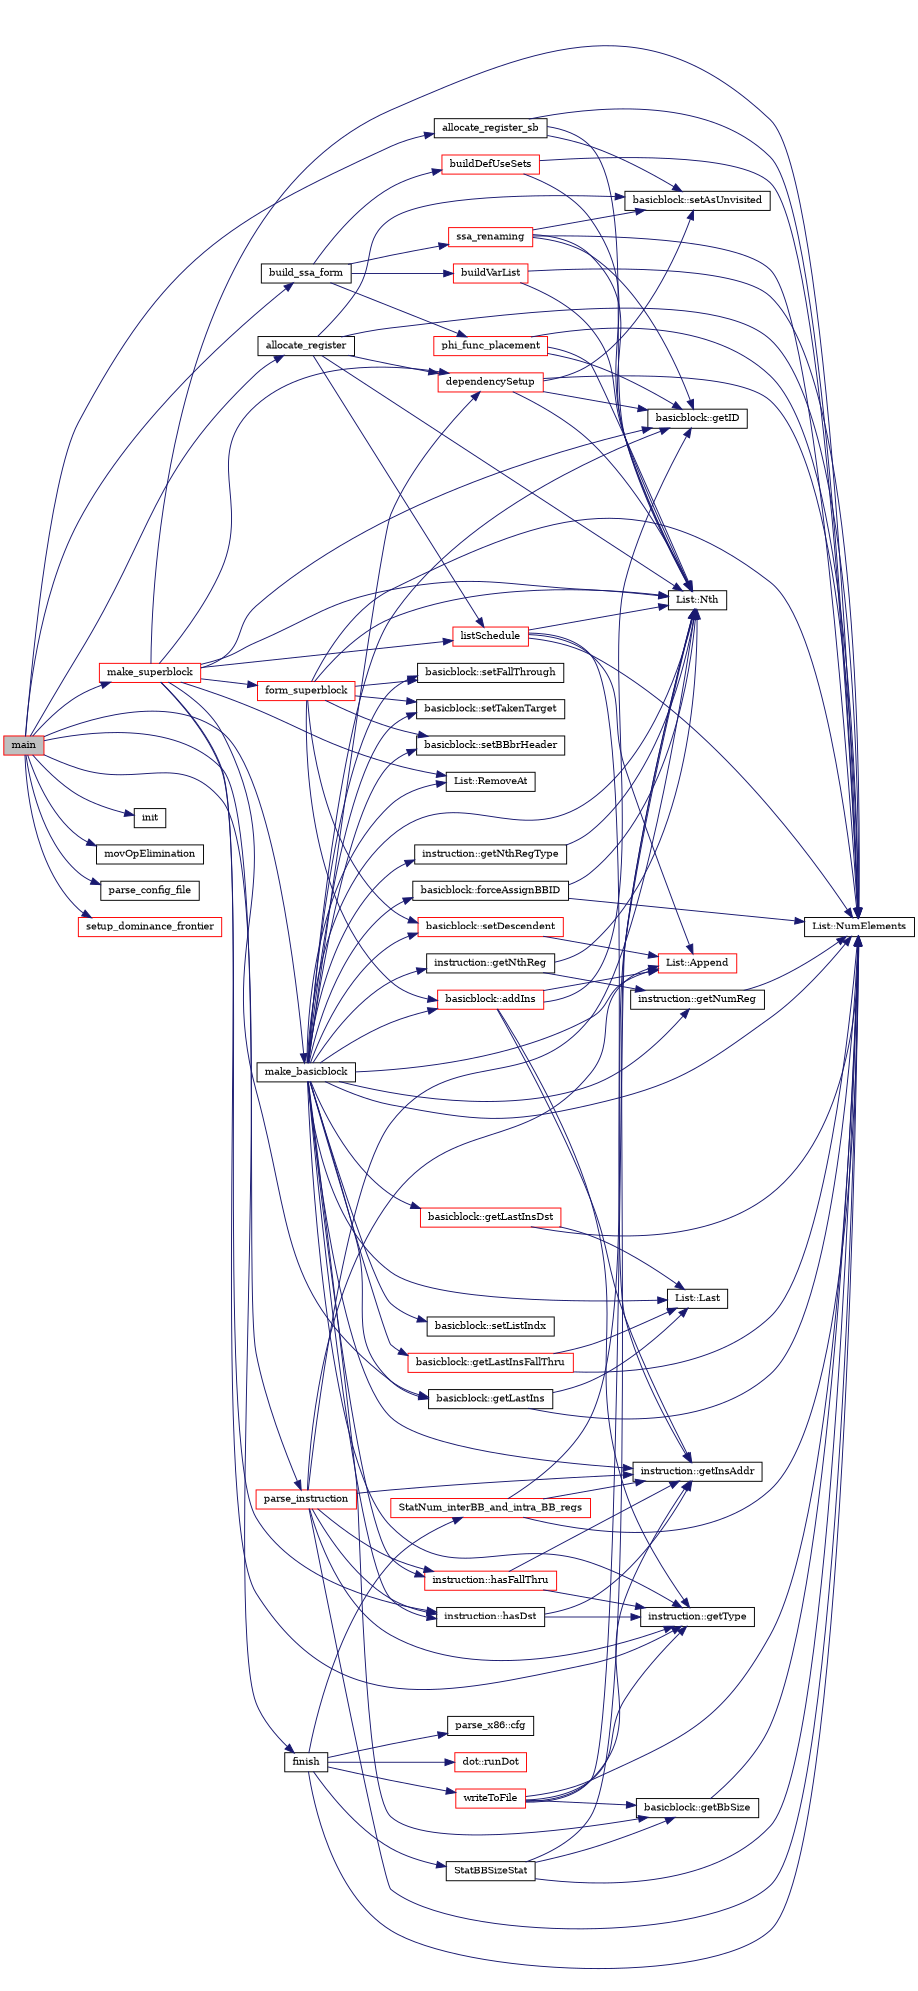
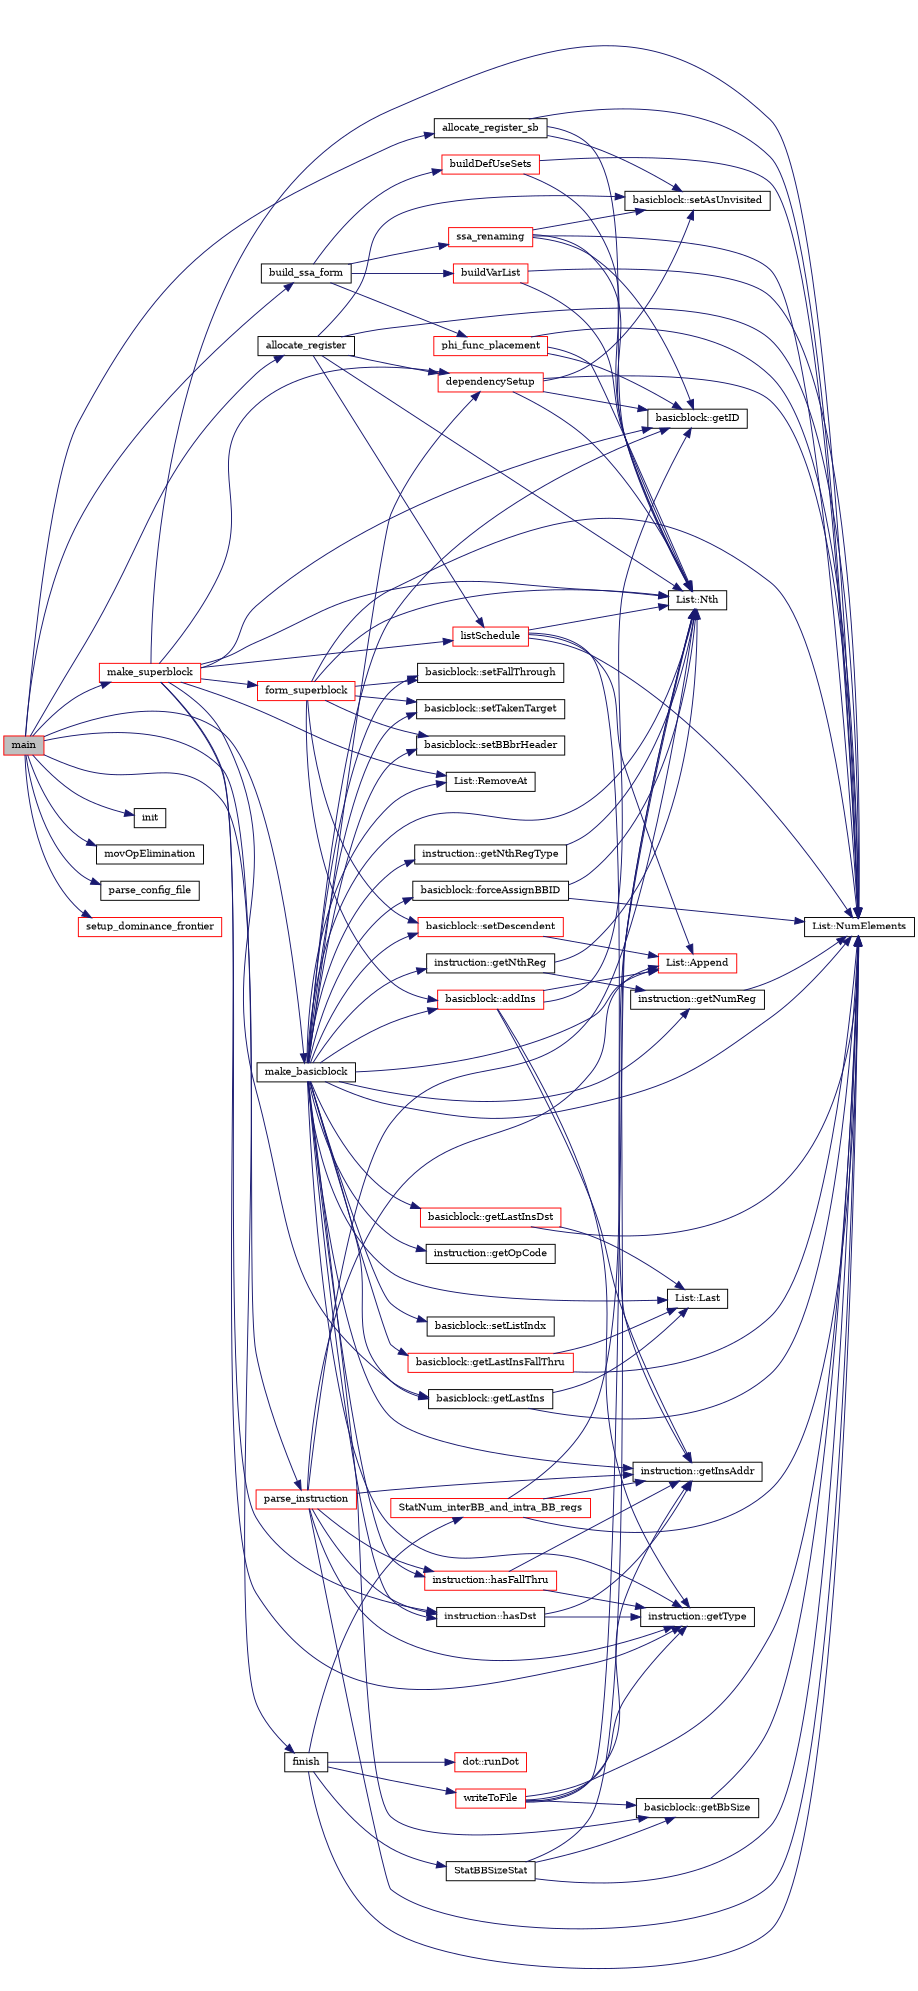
none -> (491, 1254)
(491, 1726) -> none
